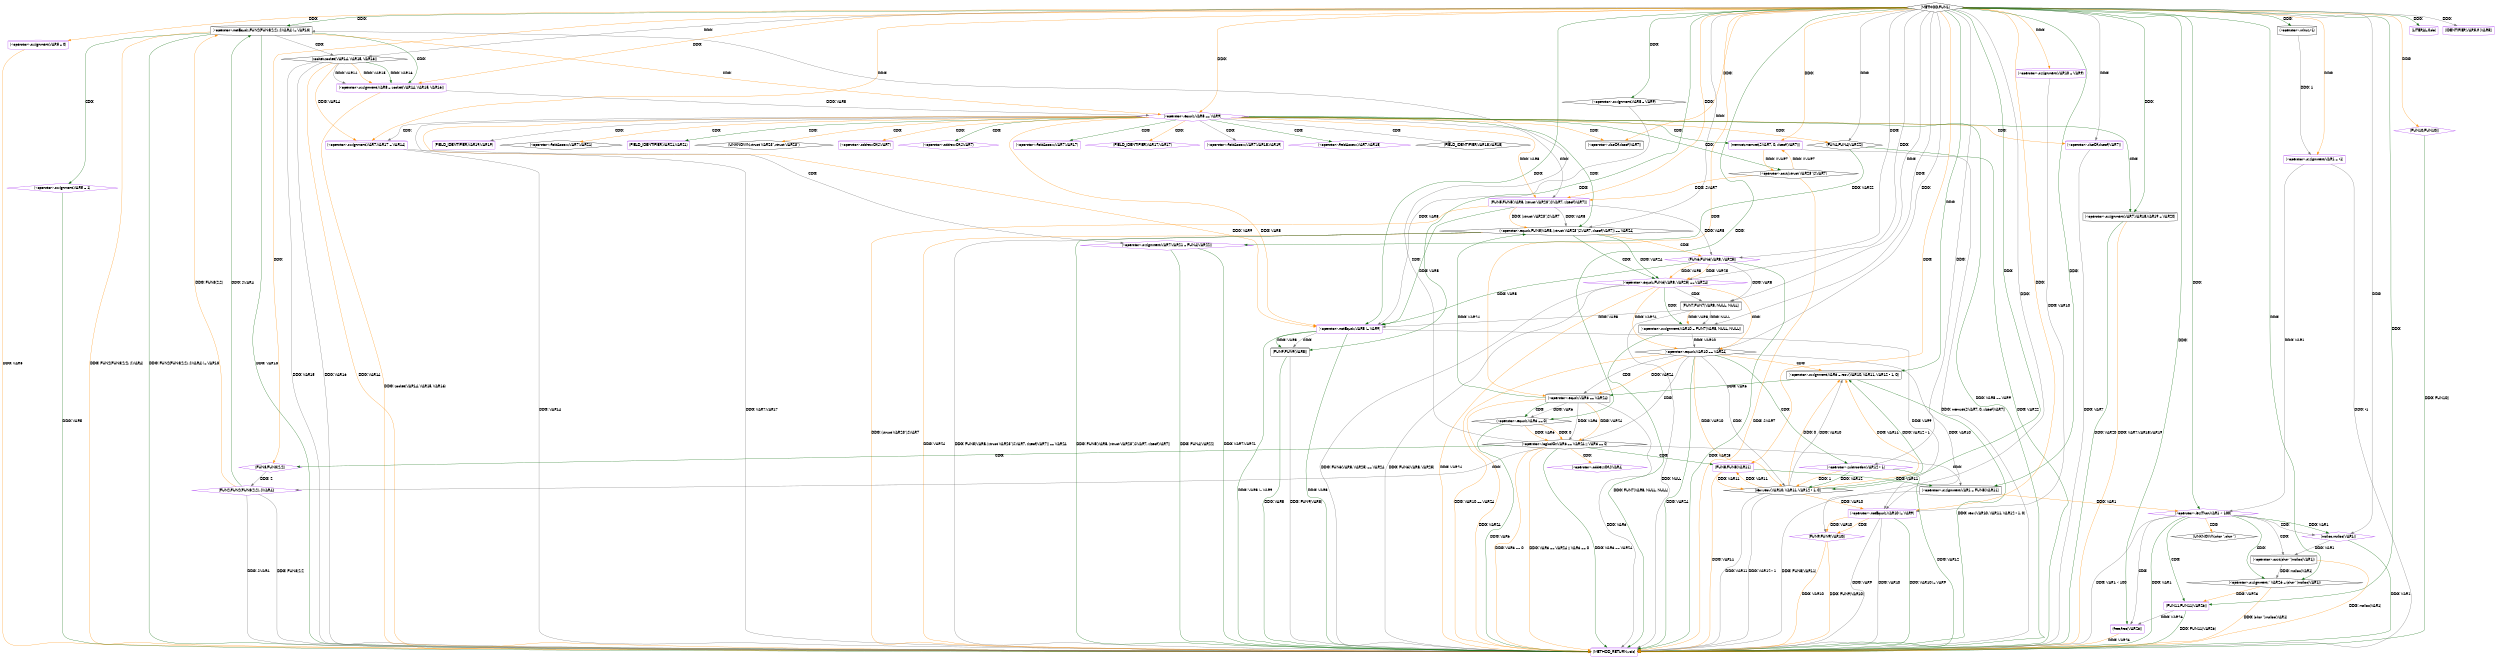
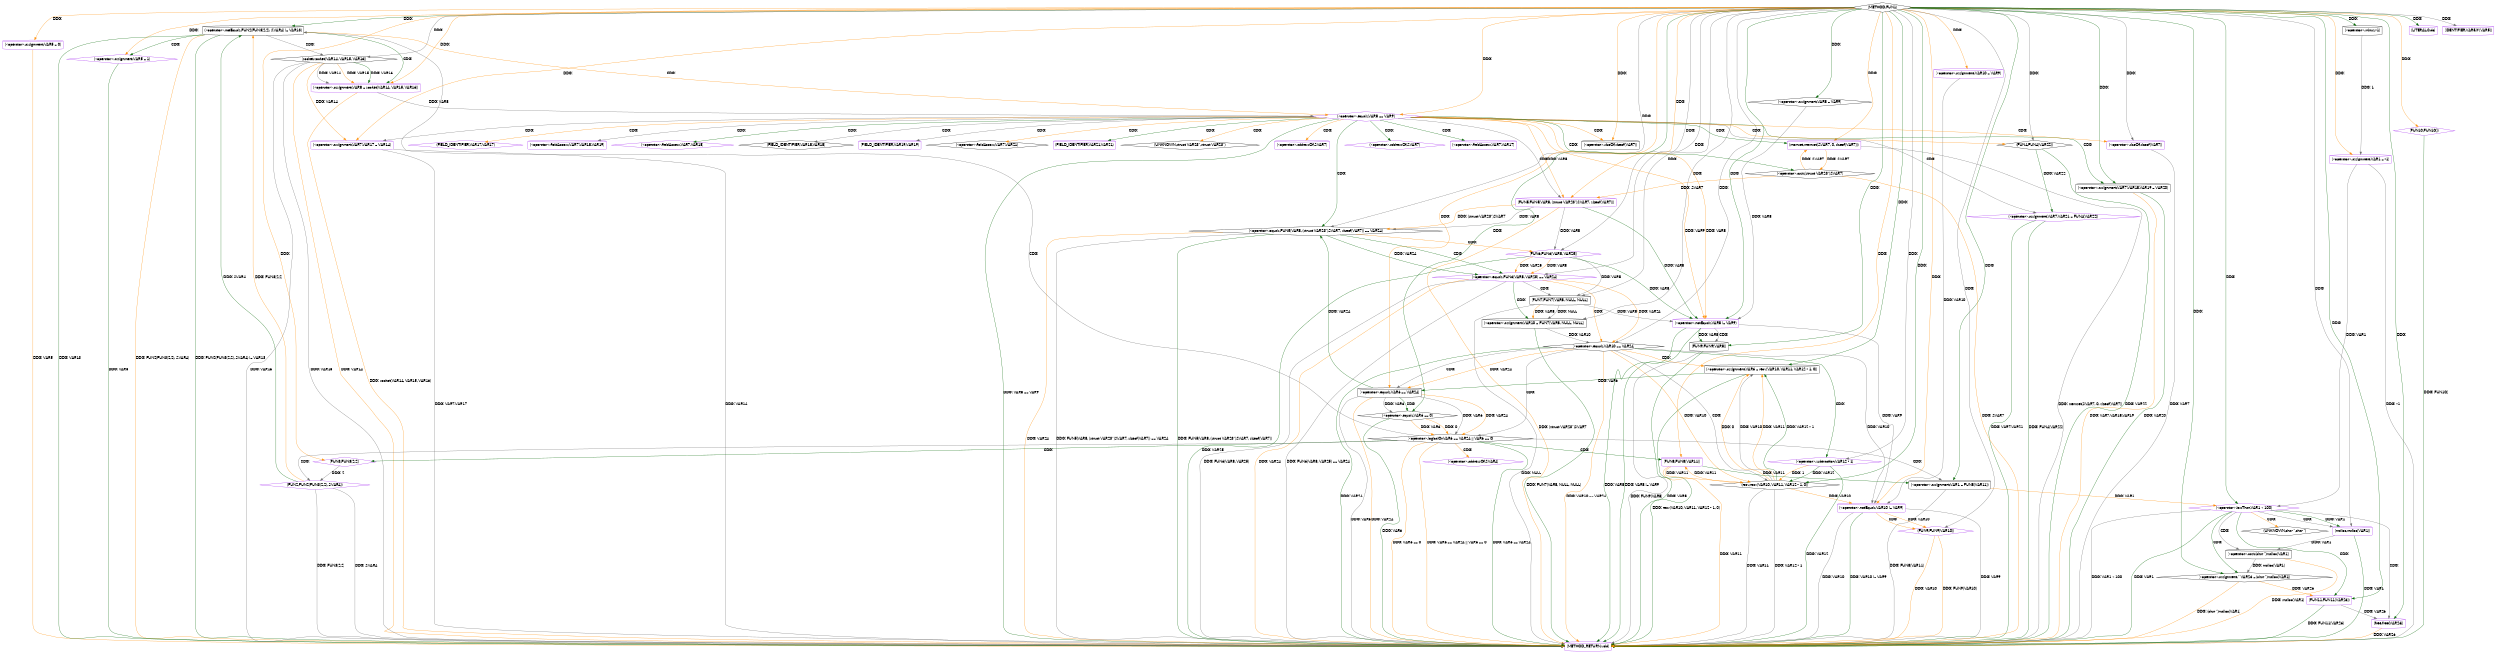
none -> (986, 9)
(2338, 537) -> (2352, 531)
